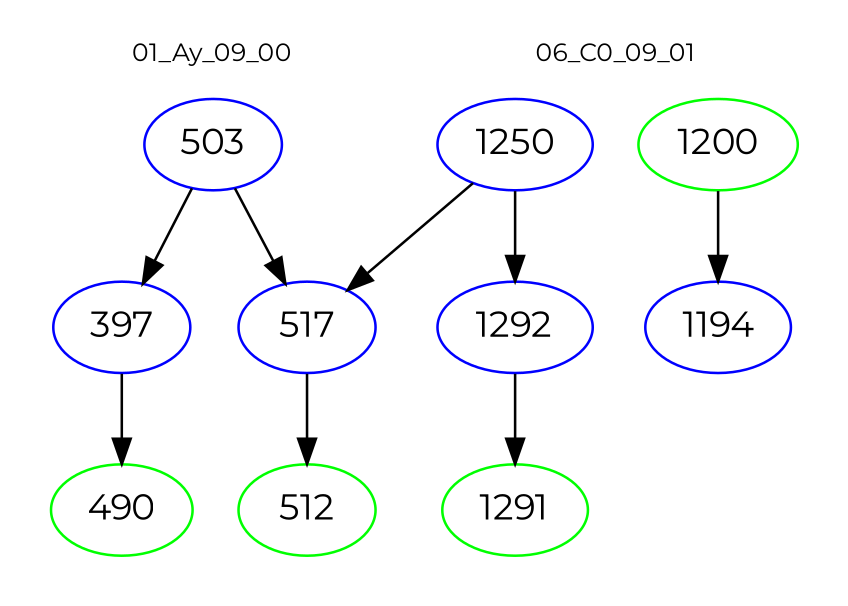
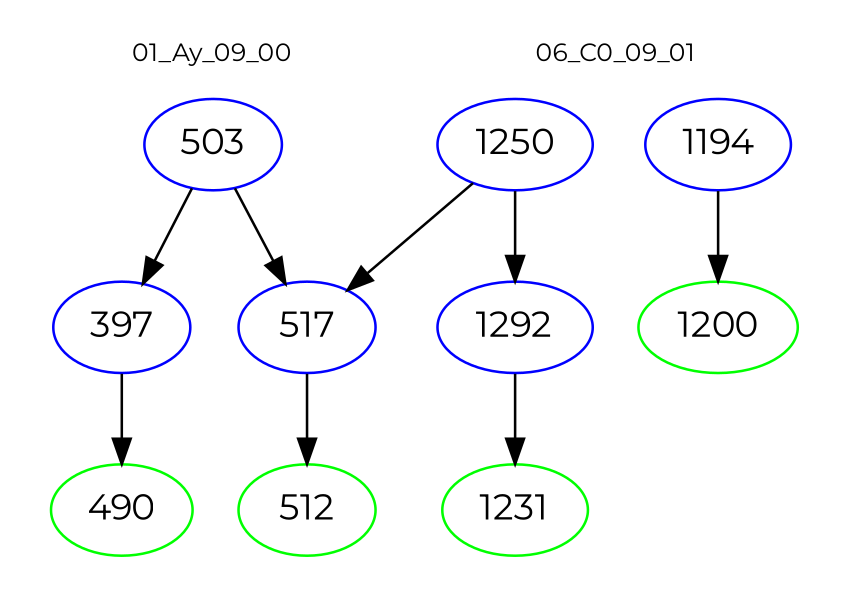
(718, 224) -> (718, 224)
(515, 510) -> (515, 510)
